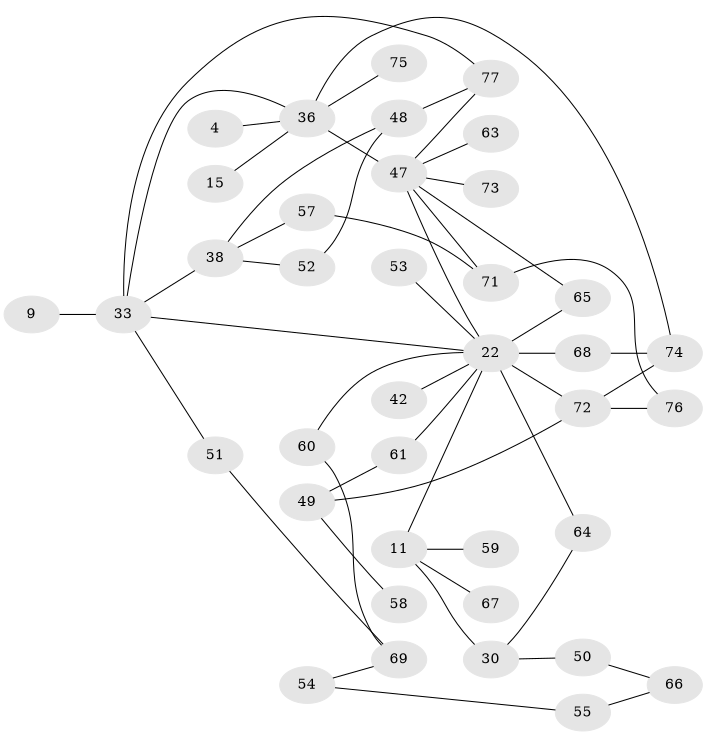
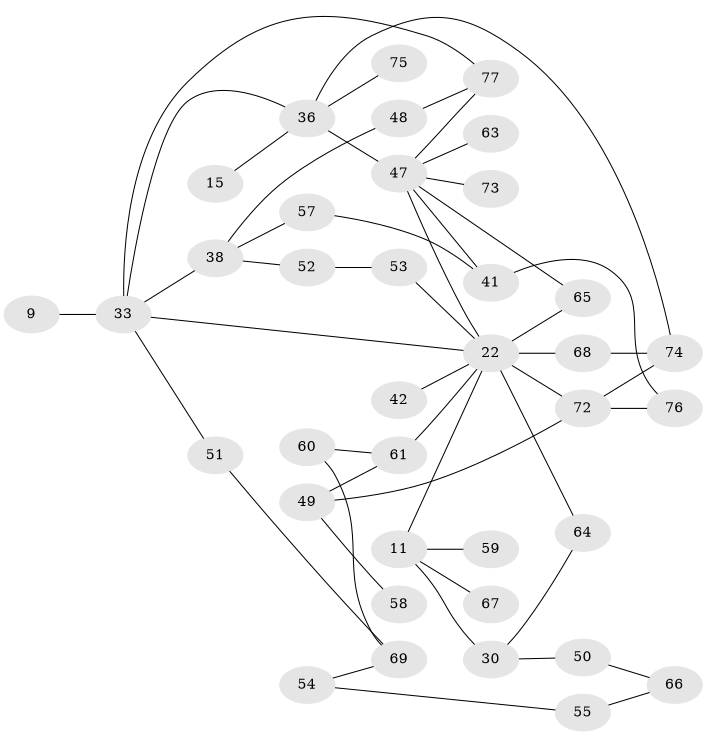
(215, 129) -> none
(353, 193) -> (353, 268)
(491, 283) -> (491, 283)
(379, 369) -> (353, 451)
